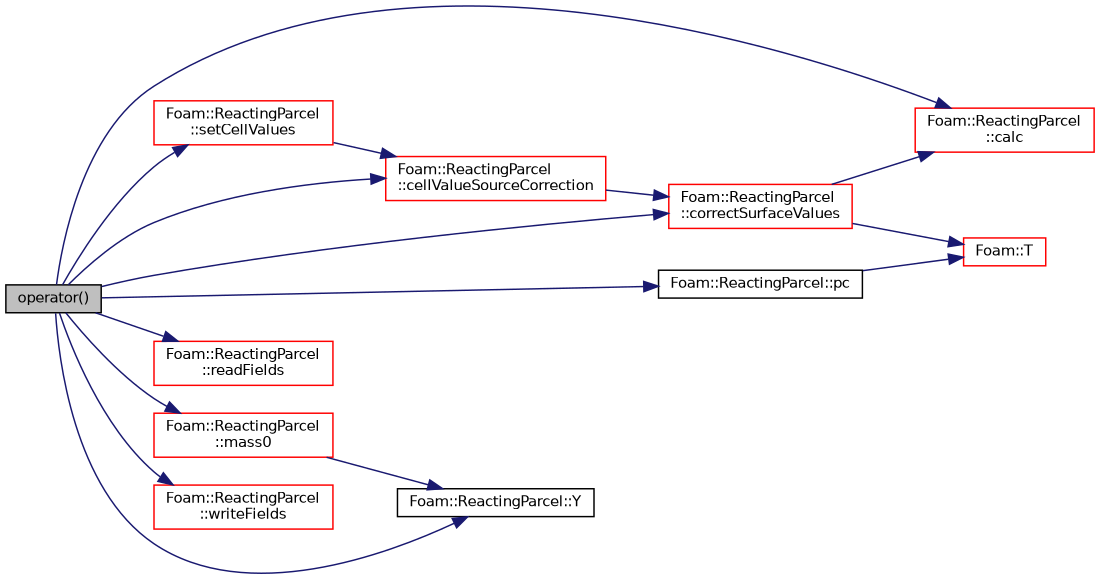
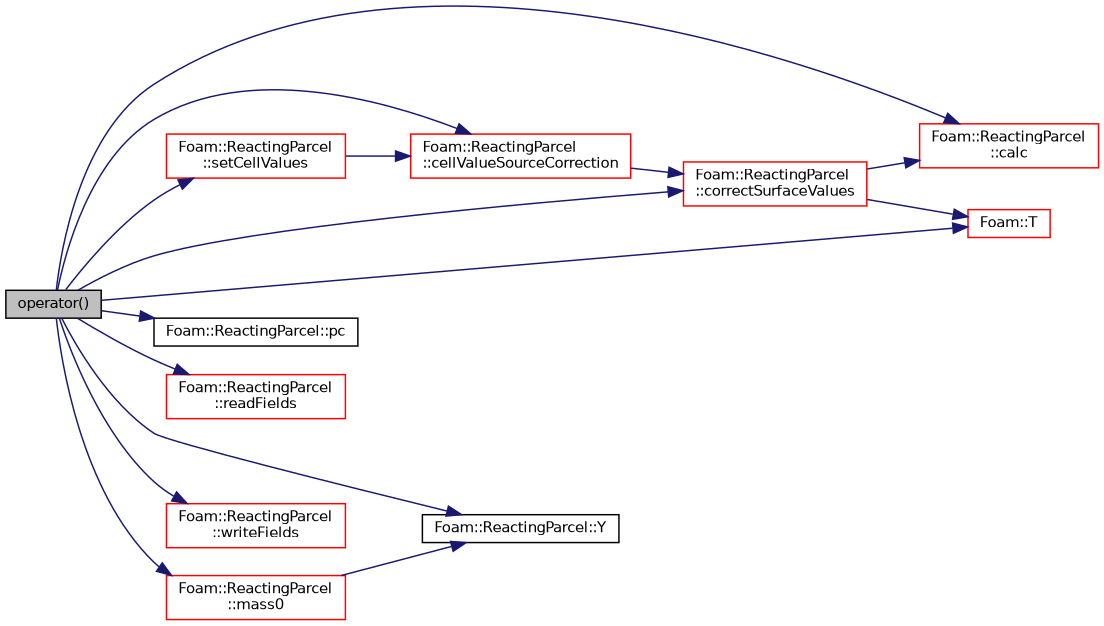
(906, 265) -> (527, 264)
